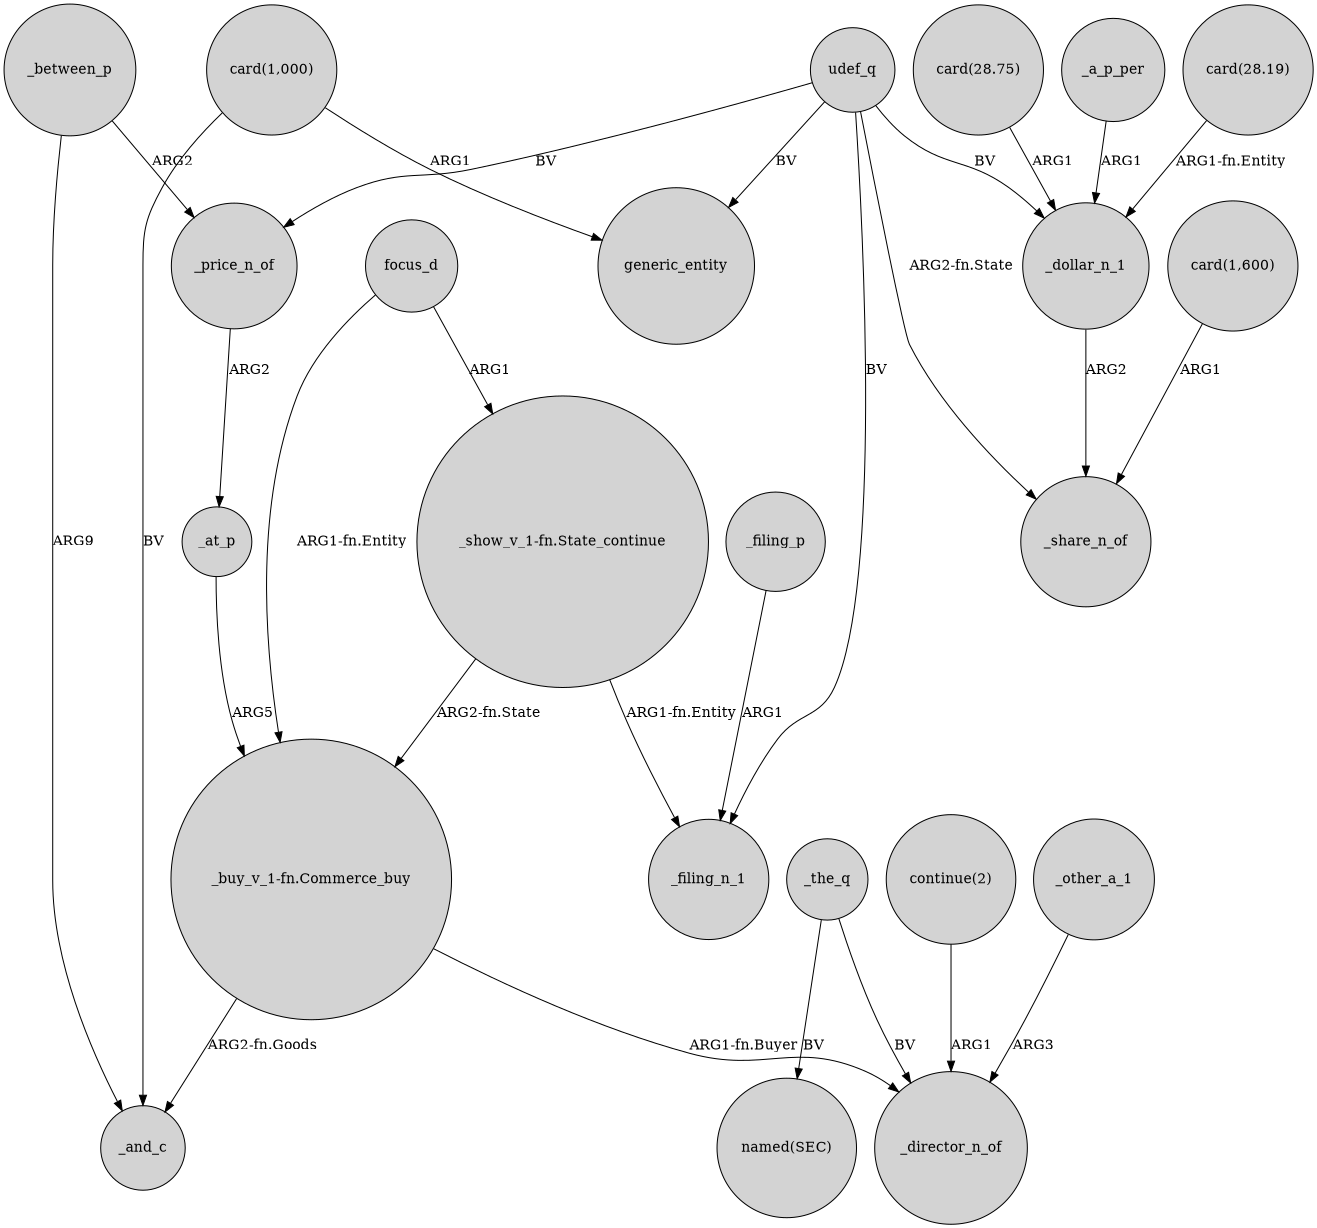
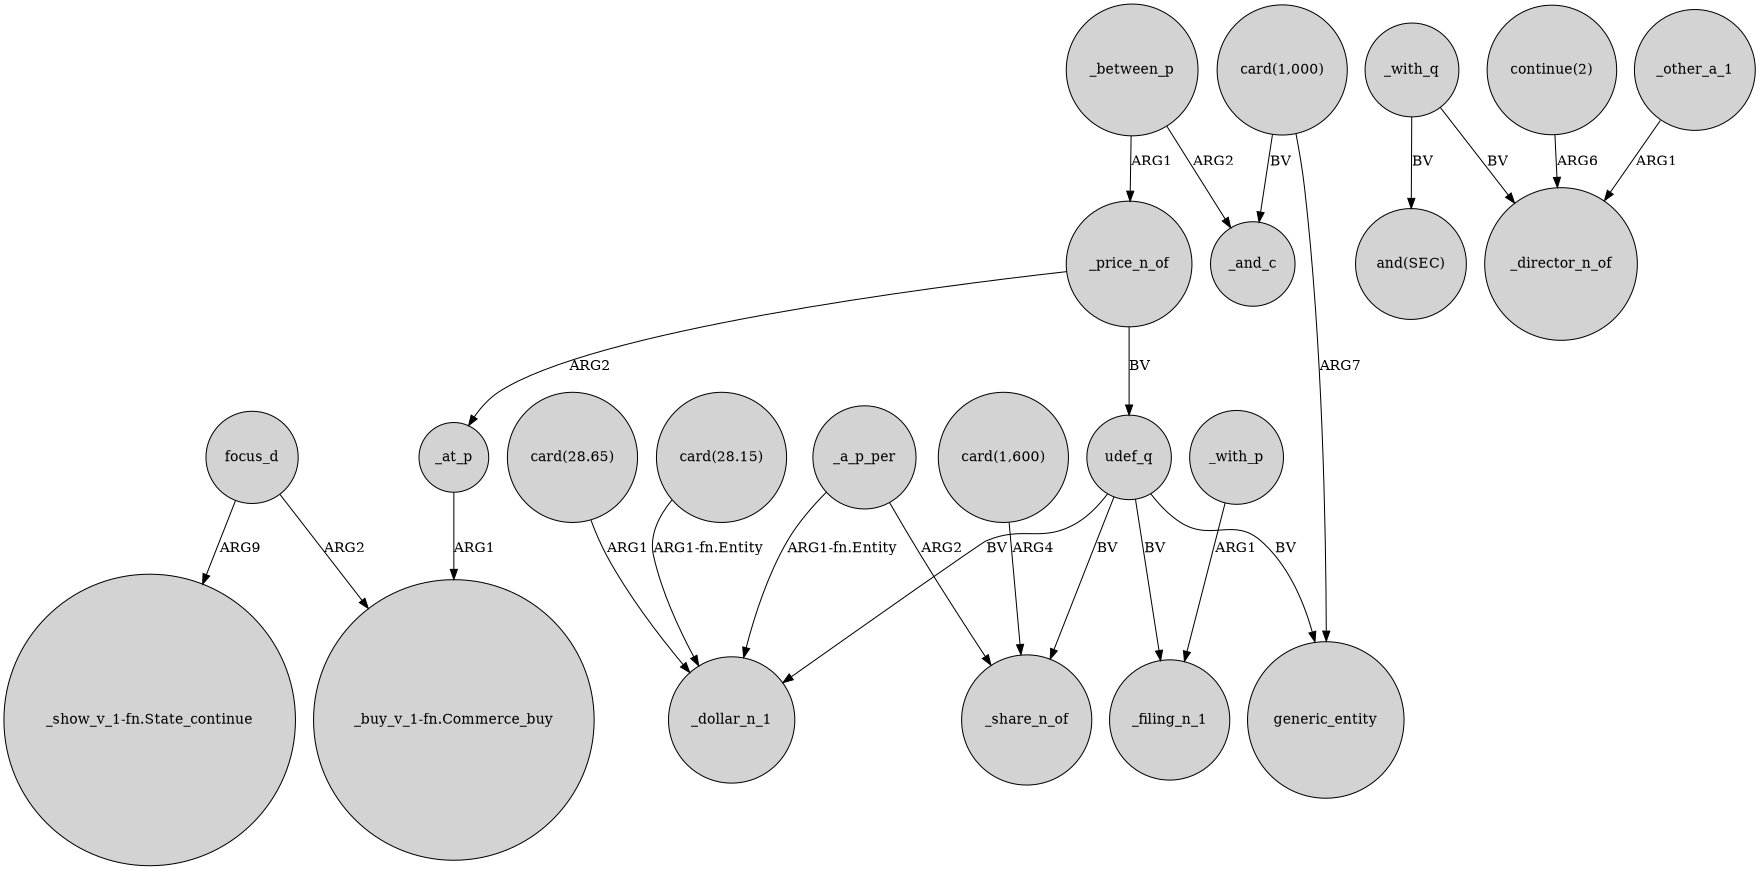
(978, 70) -> (572, 457)
(1248, 70) -> (722, 457)
(551, 152) -> (1129, 366)
(173, 162) -> (1152, 162)
(451, 162) -> (1340, 366)
(1122, 162) -> (843, 548)
(962, 266) -> (1107, 548)
(490, 370) -> (240, 548)
(1201, 370) -> (1033, 548)
(1086, 398) -> (939, 584)
(74, 542) -> (1214, 162)
(352, 542) -> (345, 548)
(776, 542) -> (1237, 457)
(438, 709) -> none
(253, 713) -> (475, 548)
(640, 750) -> none
(827, 879) -> (1412, 70)
(656, 1043) -> none
(972, 1046) -> (1578, 162)
(1034, 1046) -> (1657, 162)
(204, 1051) -> none
(787, 1148) -> (1411, 264)
